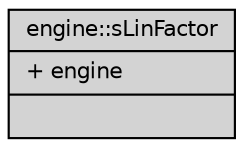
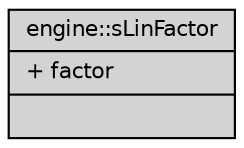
(75, 72) -> (70, 72)
